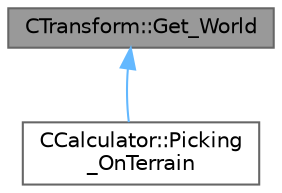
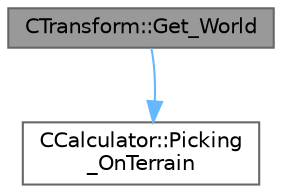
(127, 95) -> (155, 74)
